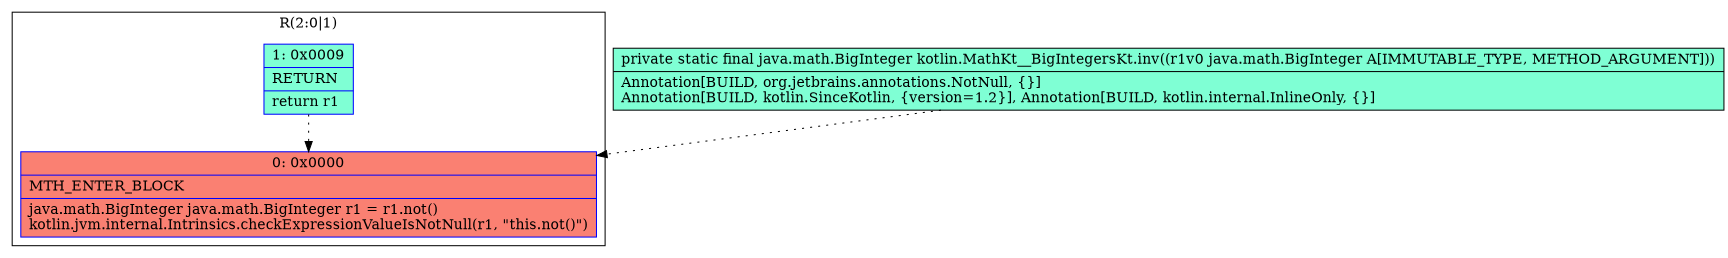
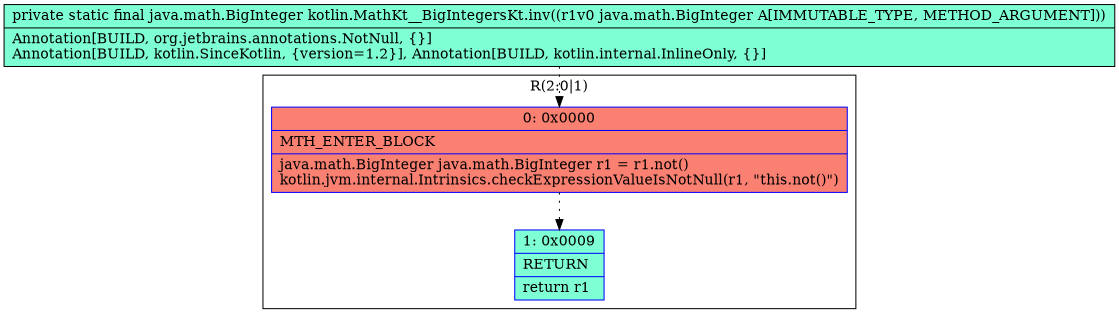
(309, 128) -> (559, 206)
